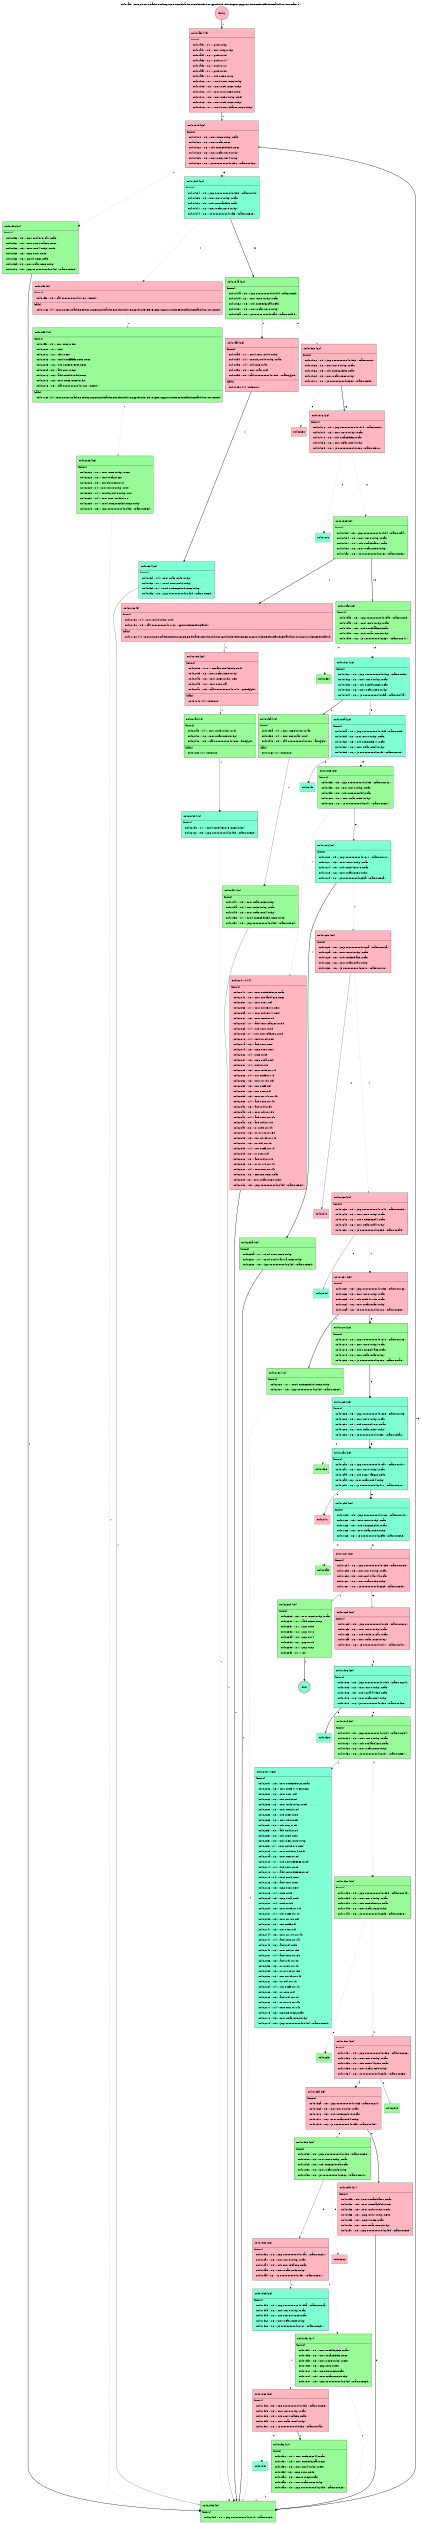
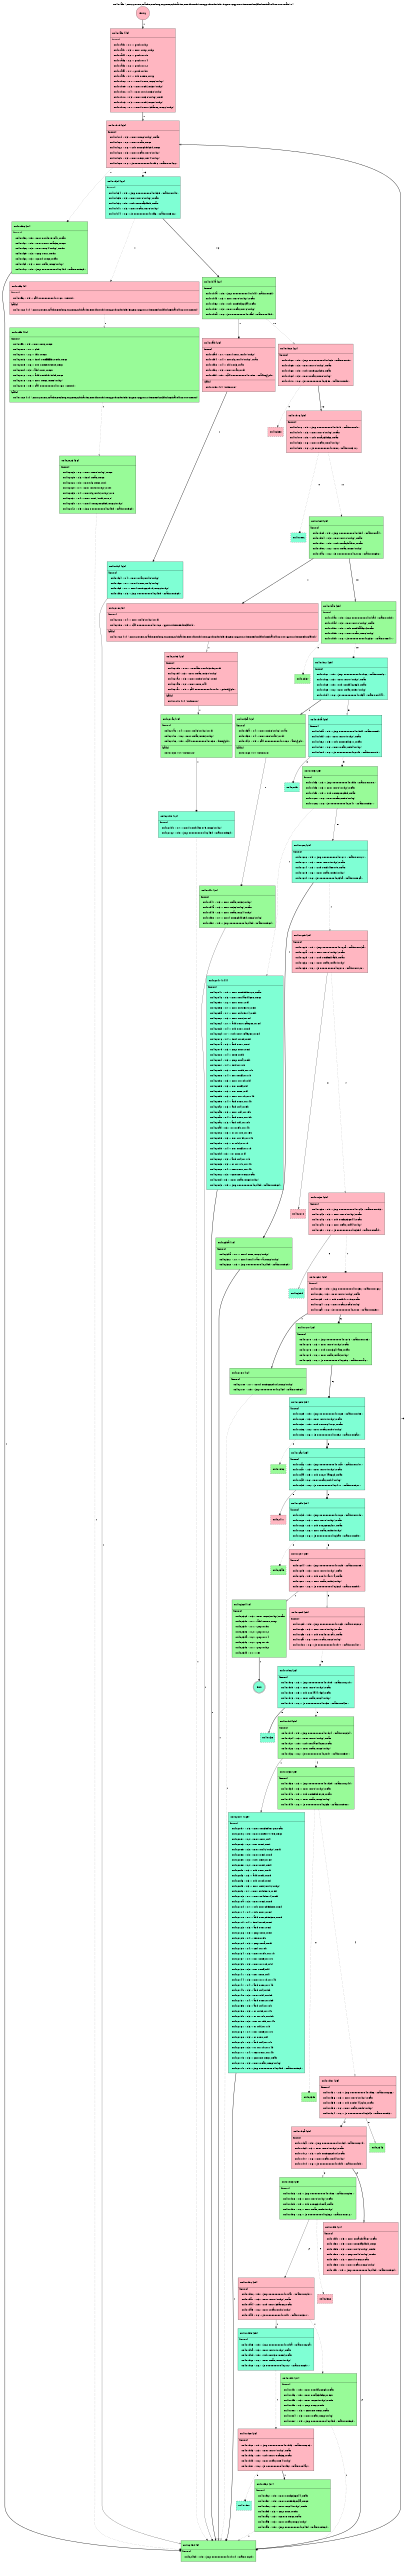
(268, 1083) -> (245, 1083)
none -> (233, 2306)
